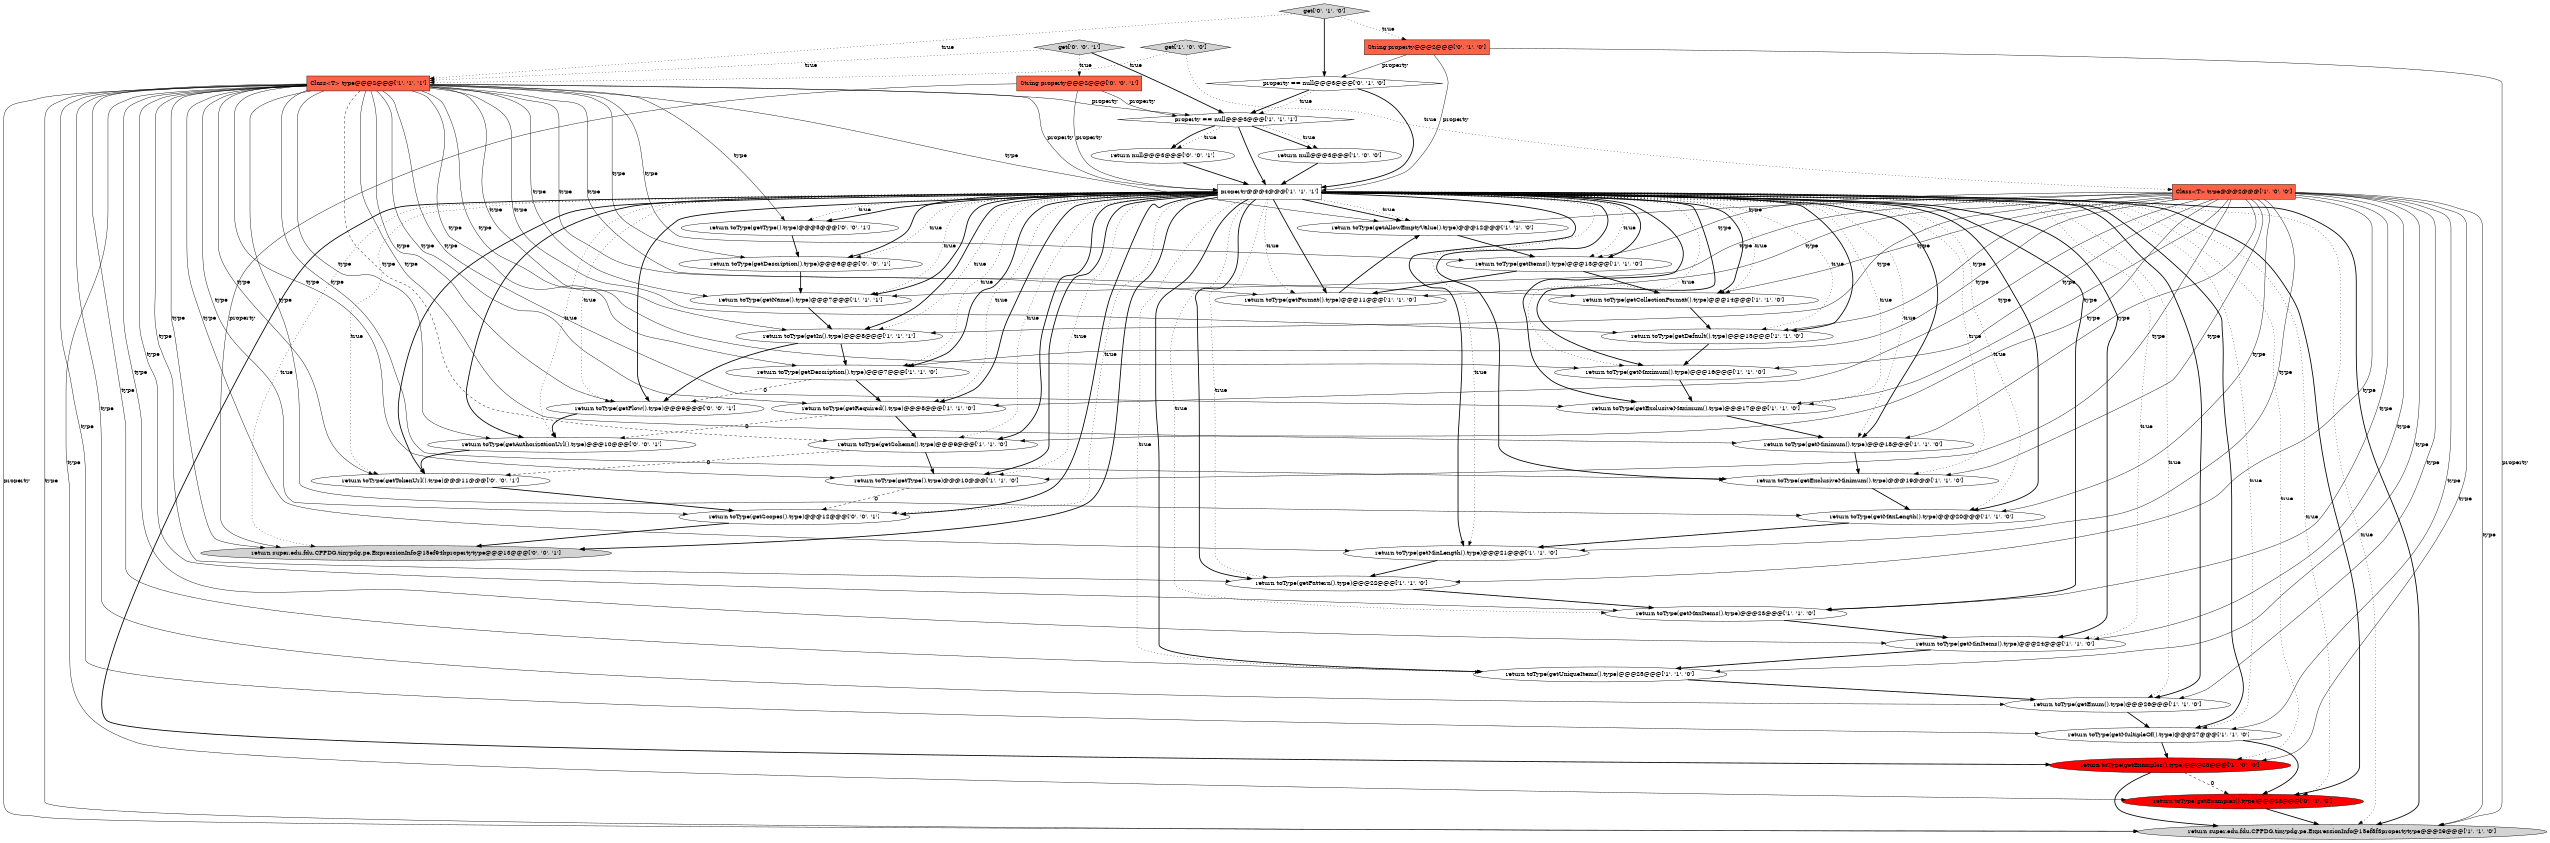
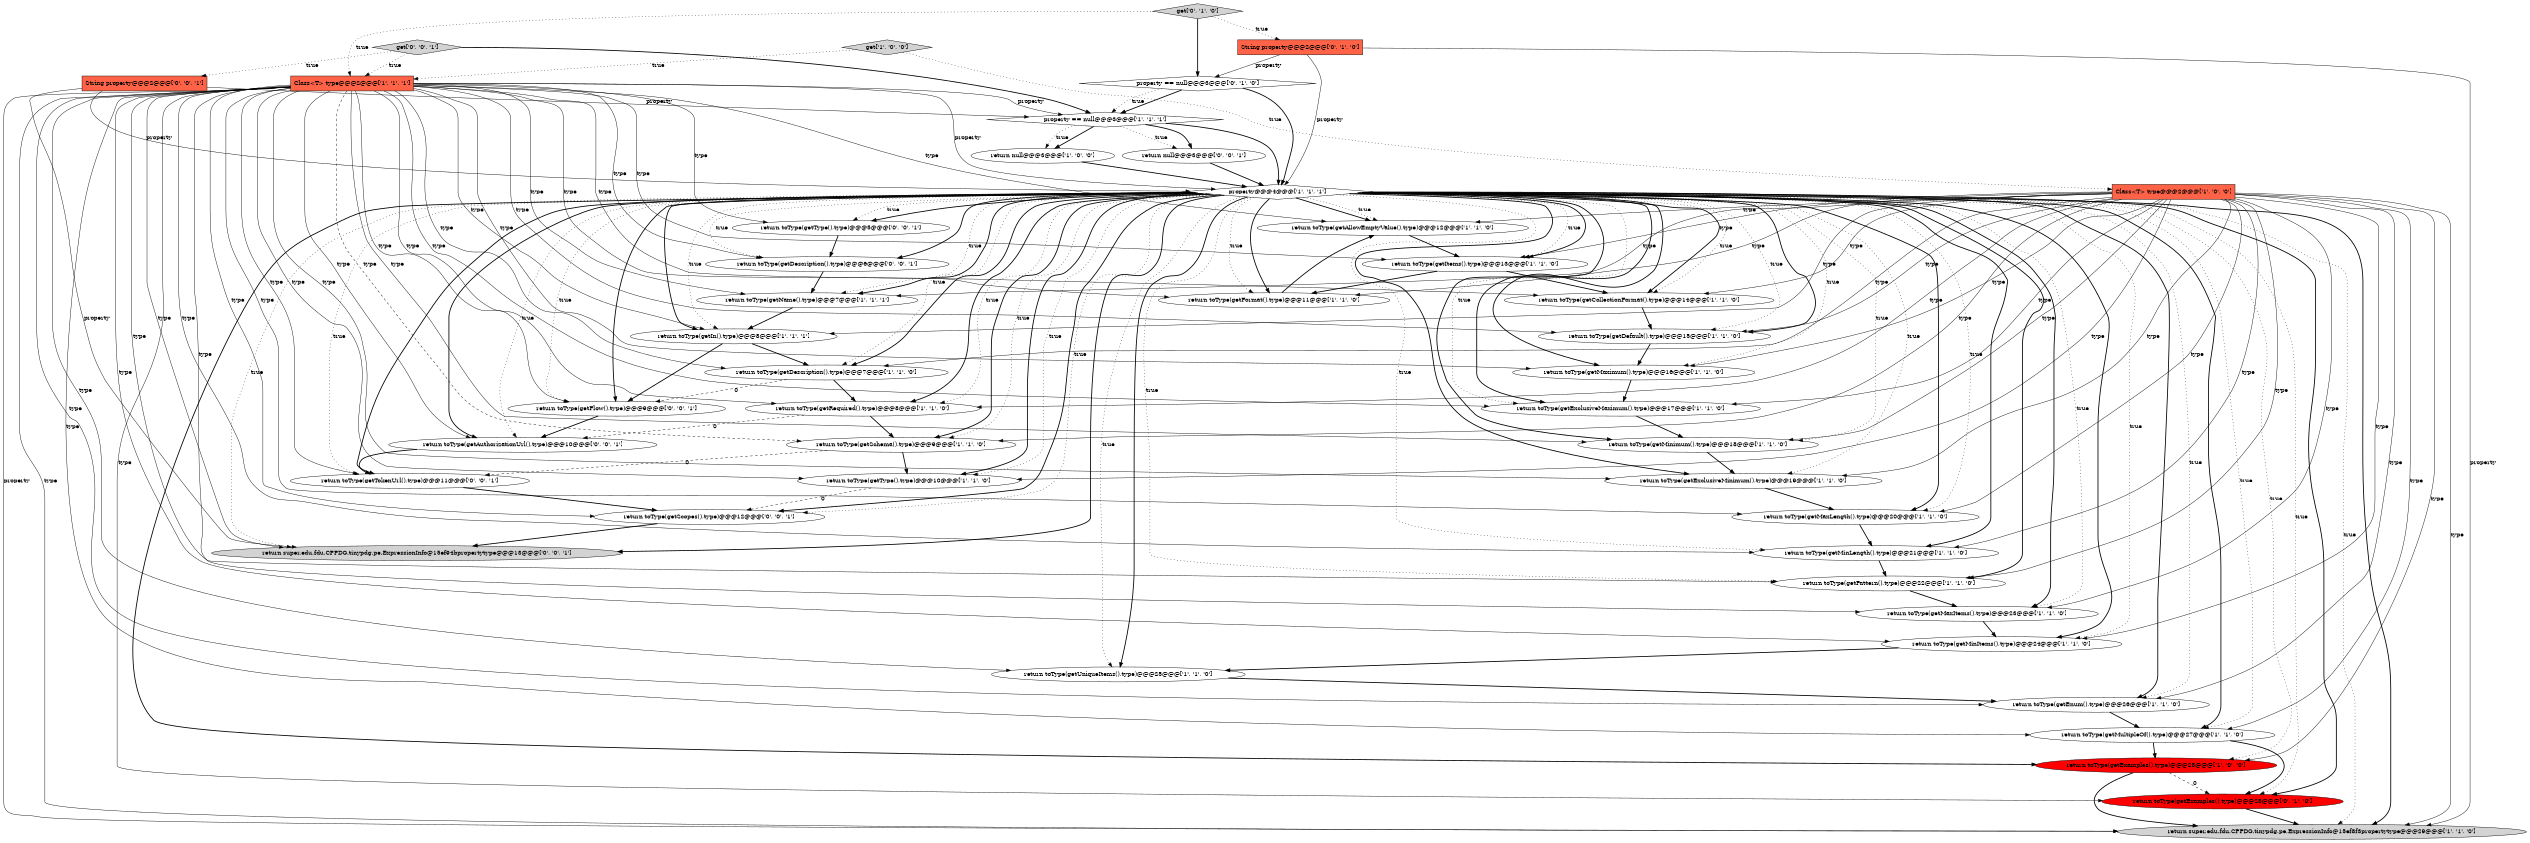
(1270, 192) -> (1277, 192)
(2274, 602) -> none
